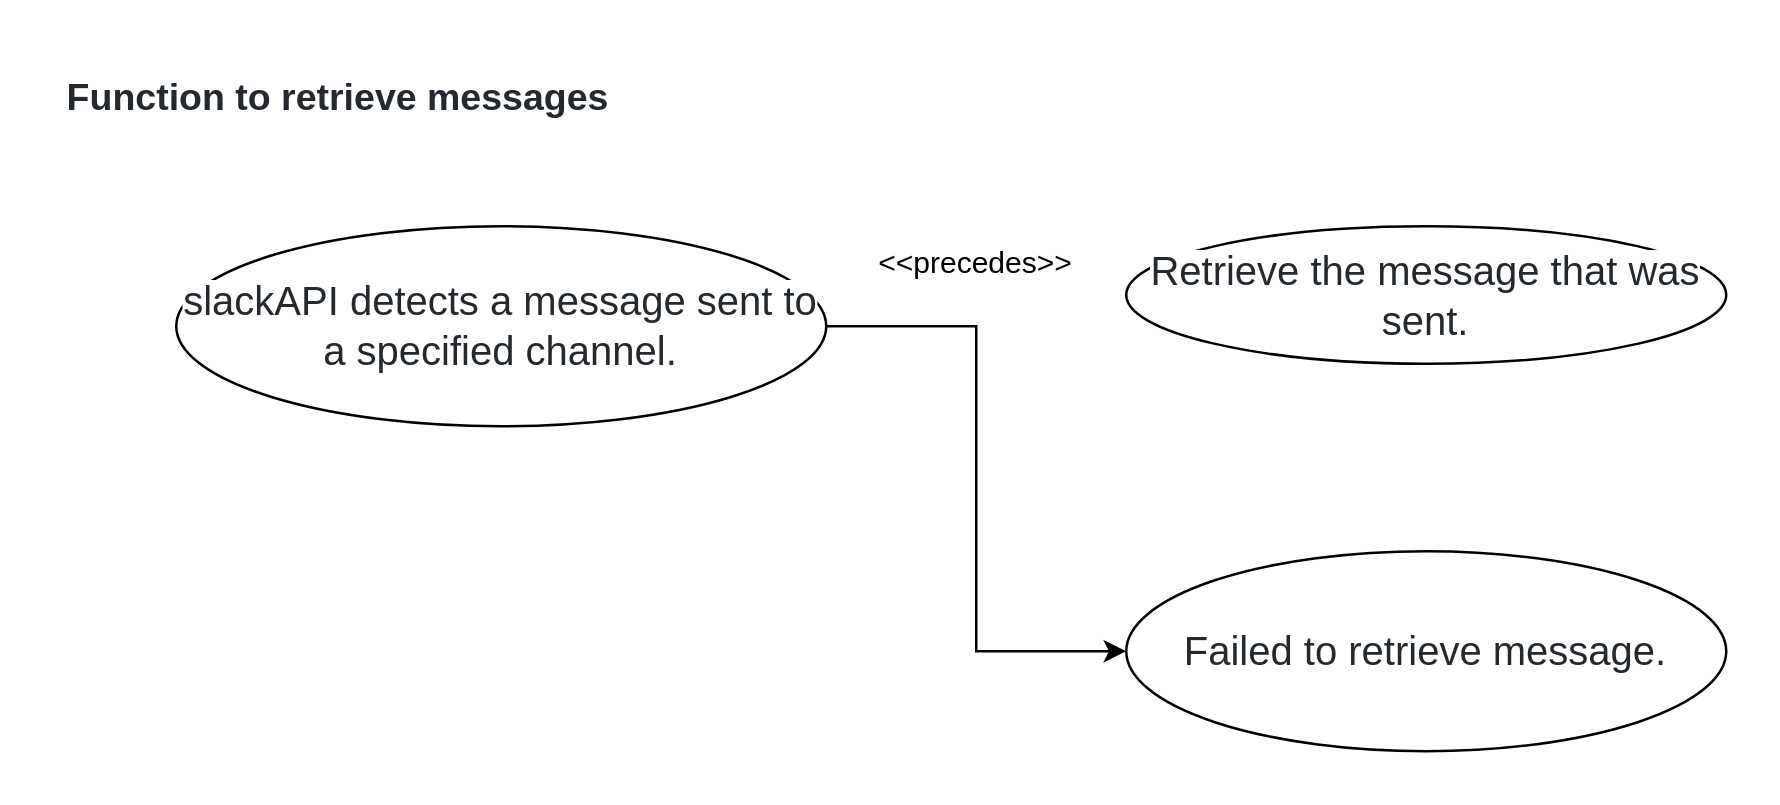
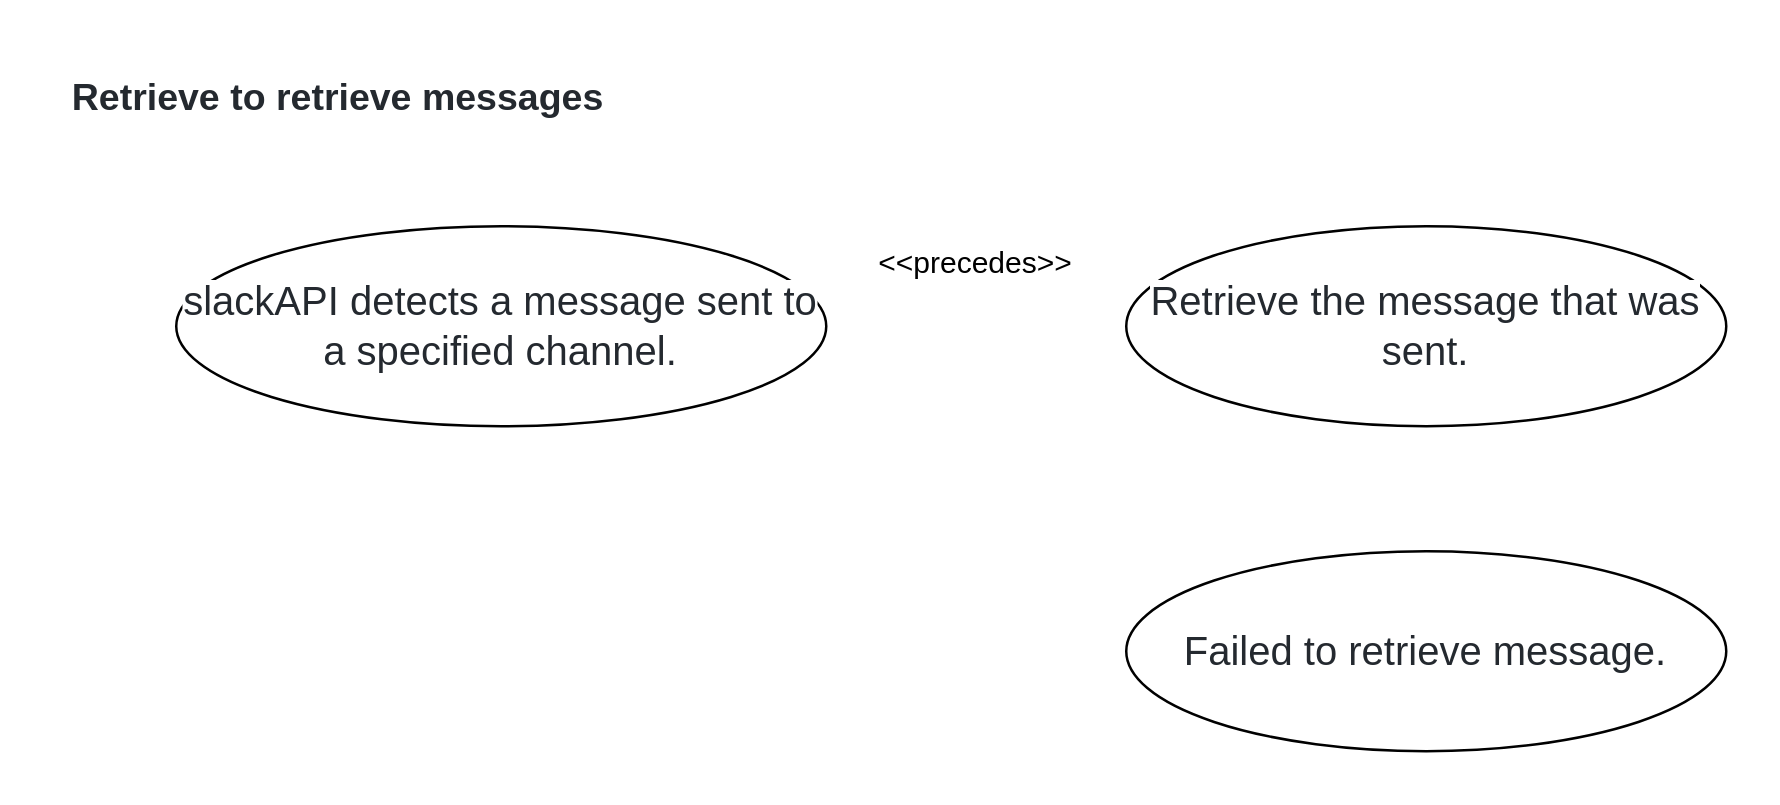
(339, 89) -> (339, 89)
(1426, 295) -> (1426, 326)
(976, 480) -> none
